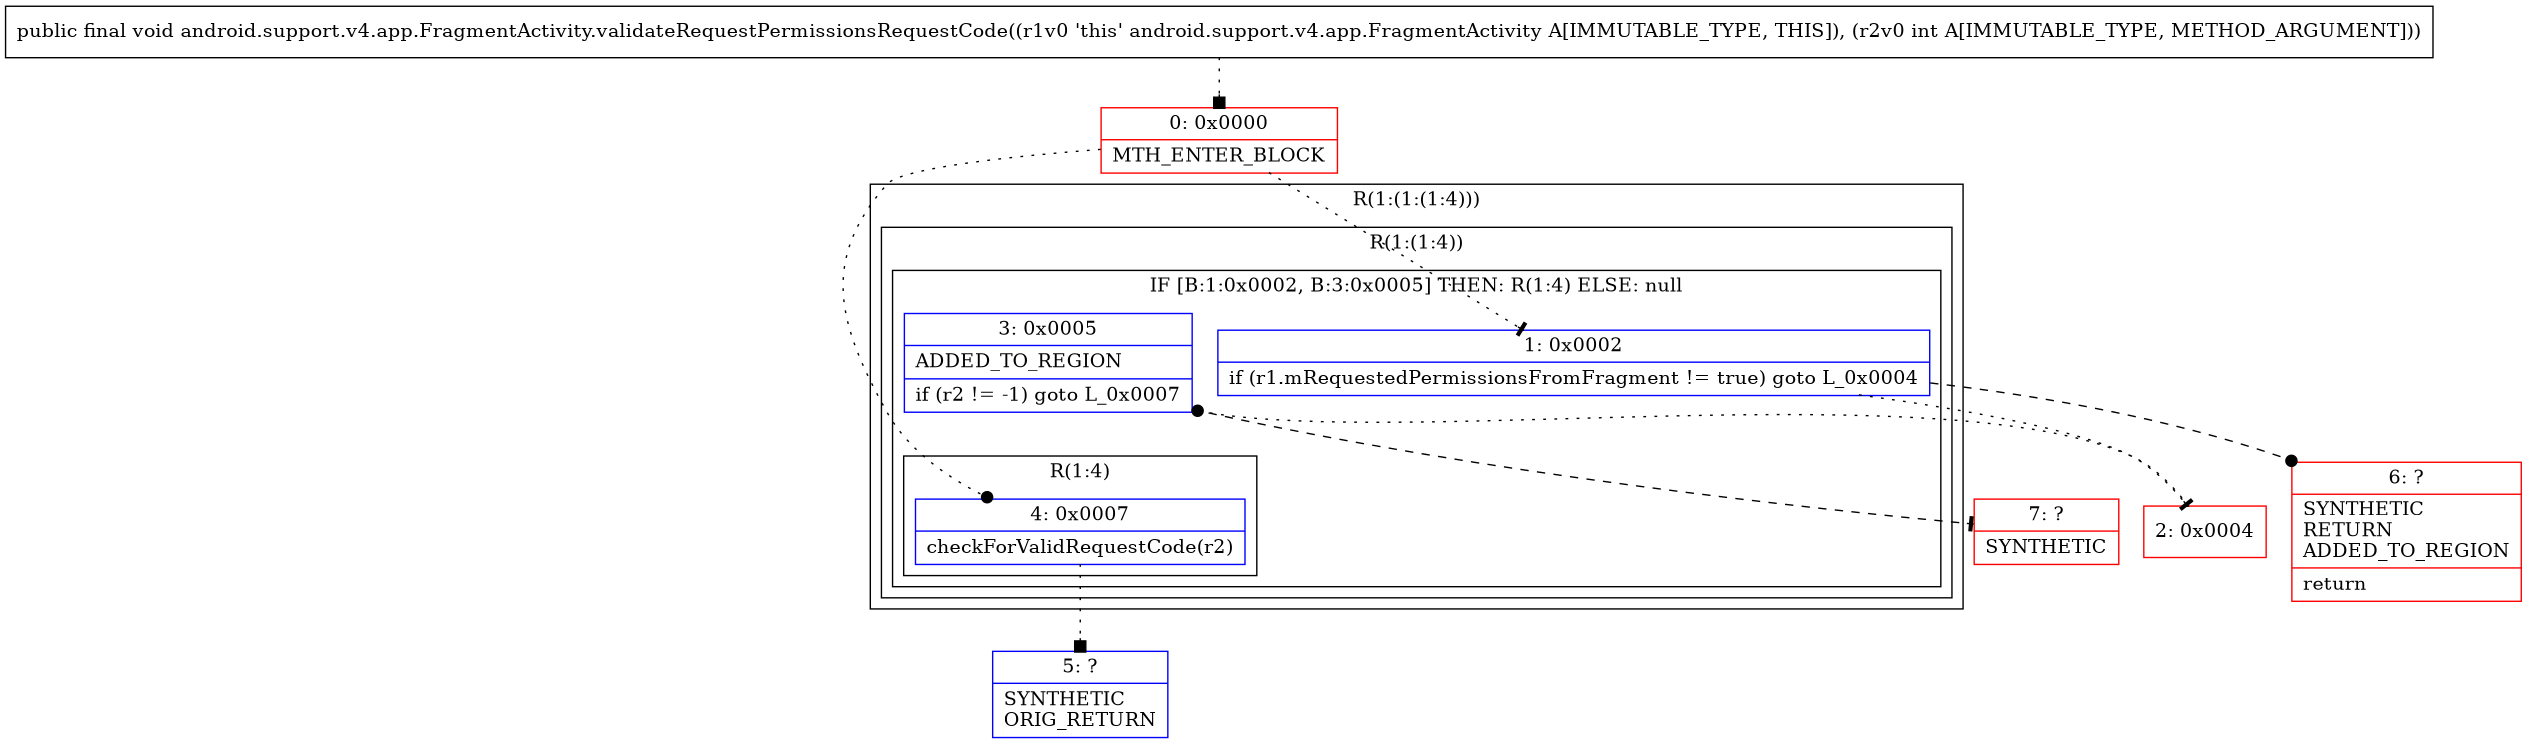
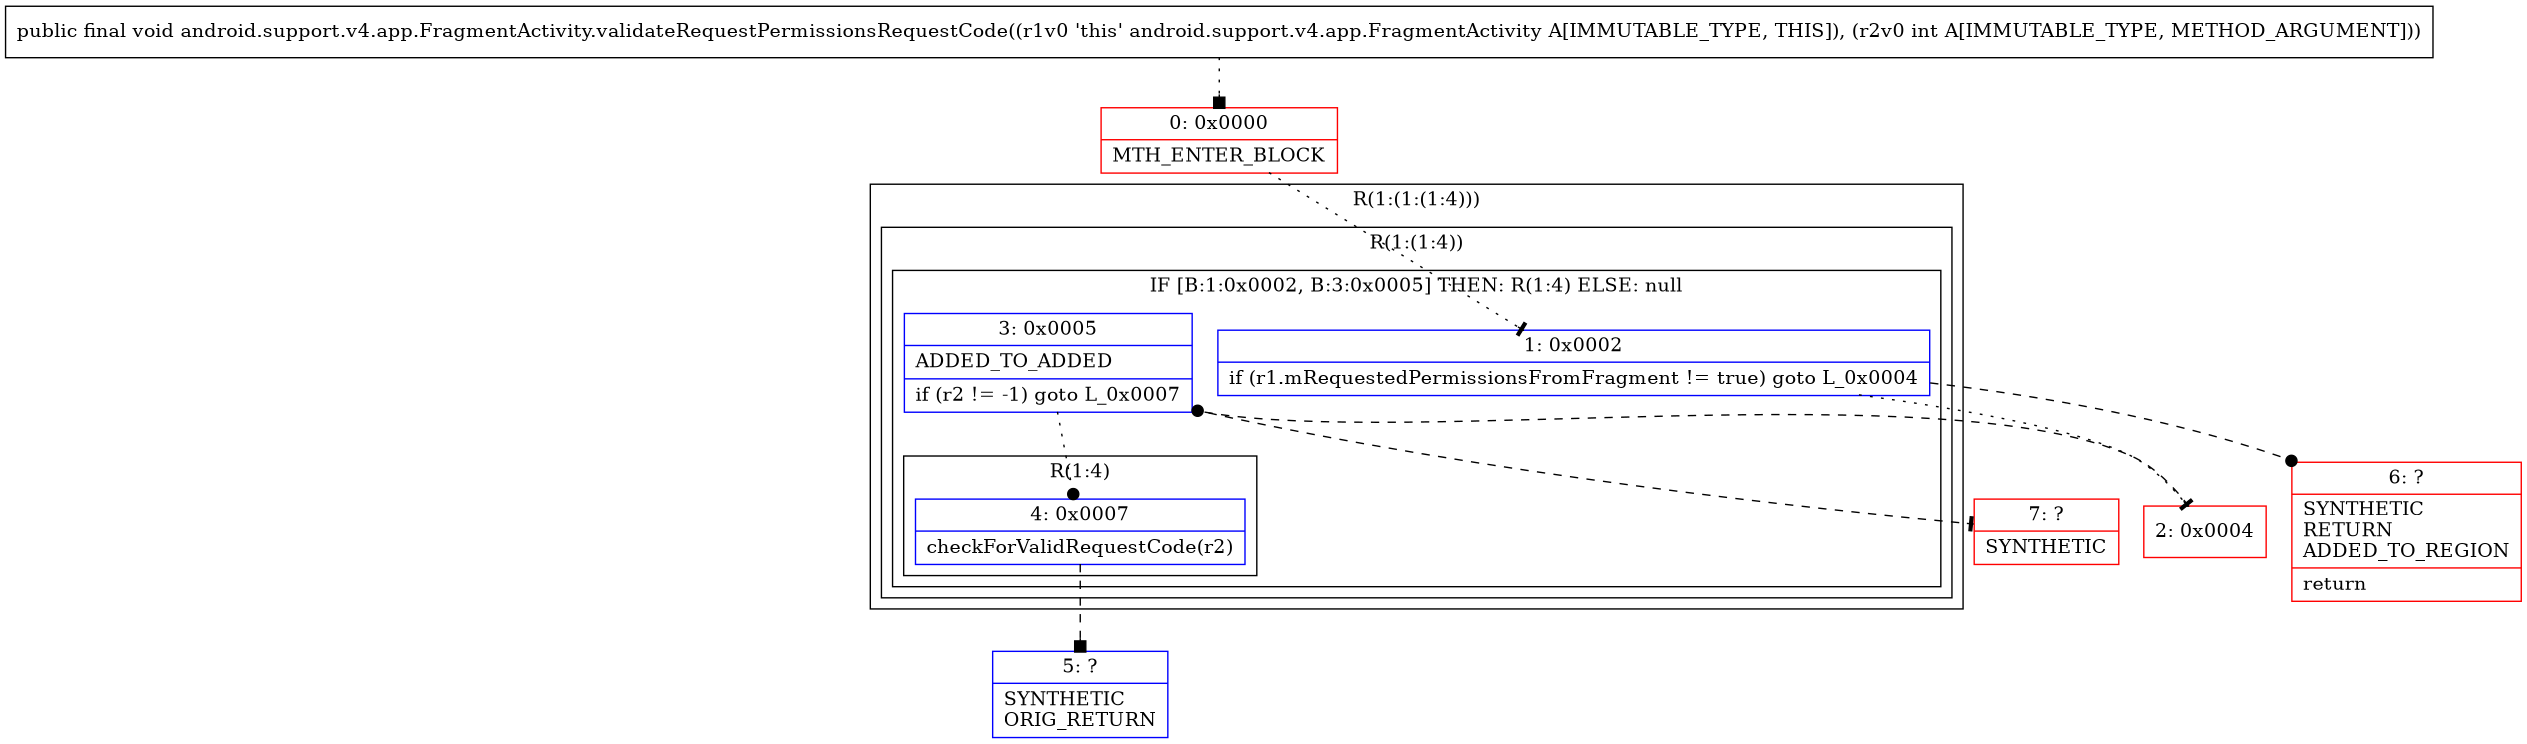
(848, 252) -> (1064, 446)
(1019, 361) -> (1014, 361)
(1708, 416) -> (1708, 416)
(1080, 618) -> (1080, 618)
